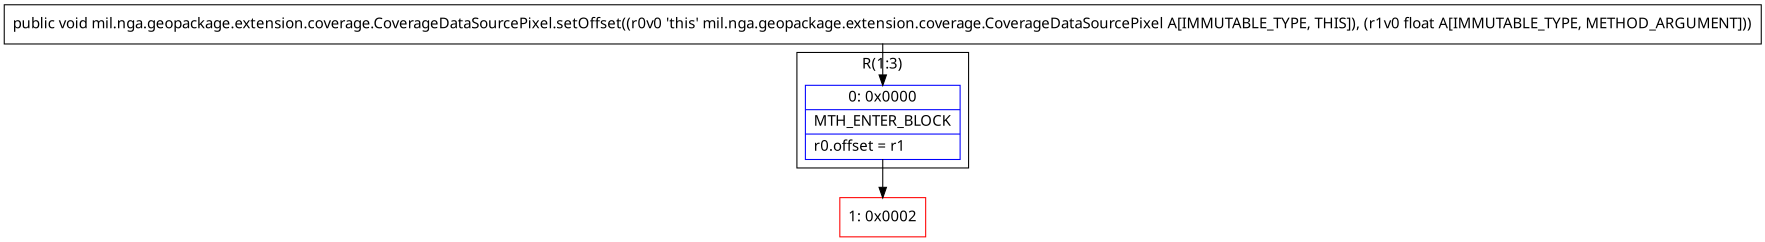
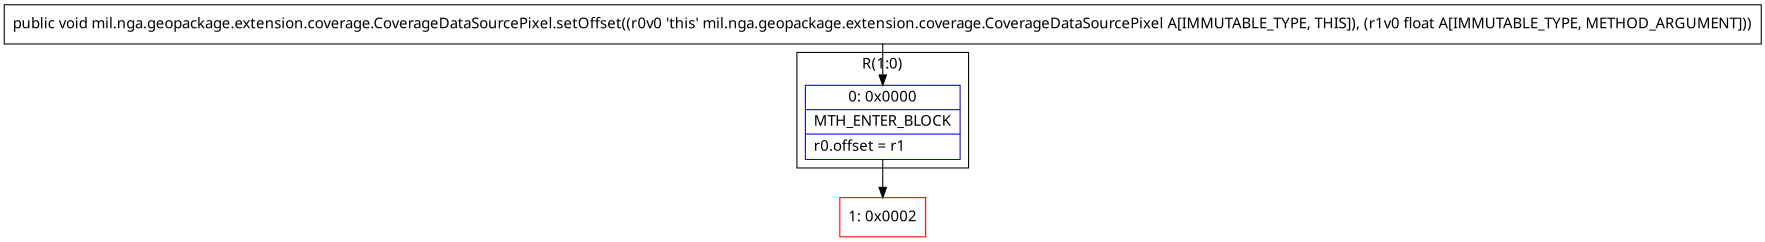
(883, 65) -> (883, 65)
